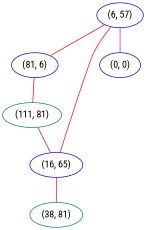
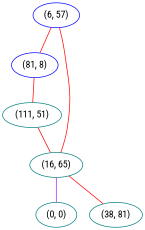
(120, 40) -> (56, 190)
(35, 65) -> (35, 65)
(120, 65) -> (56, 215)
(32, 115) -> (32, 115)
(56, 165) -> (56, 165)
